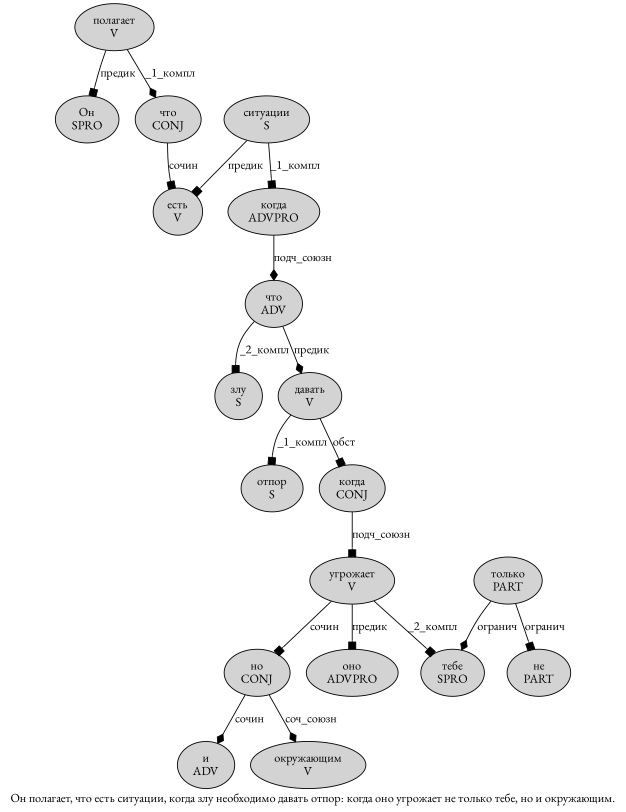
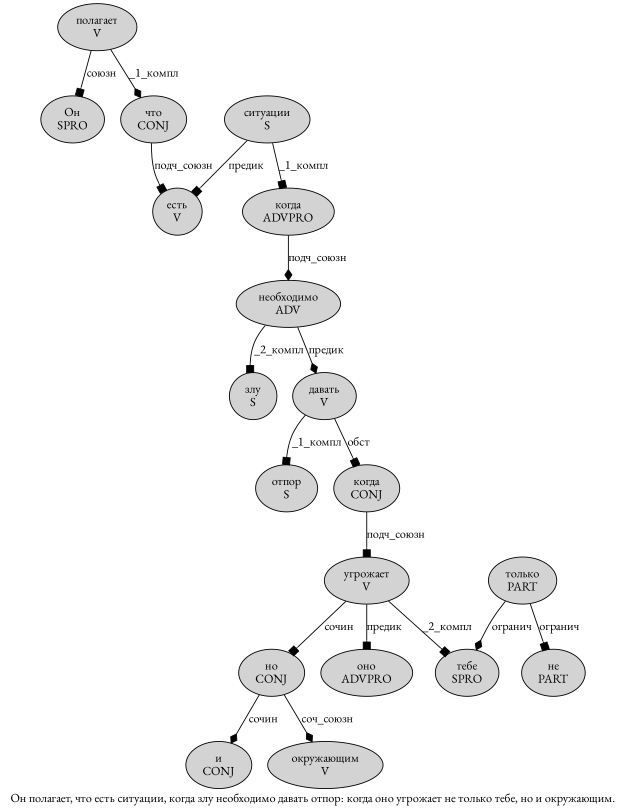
(118, 73) -> (102, 73)
(184, 166) -> (184, 166)
(274, 304) -> (288, 304)
(206, 765) -> (219, 765)
